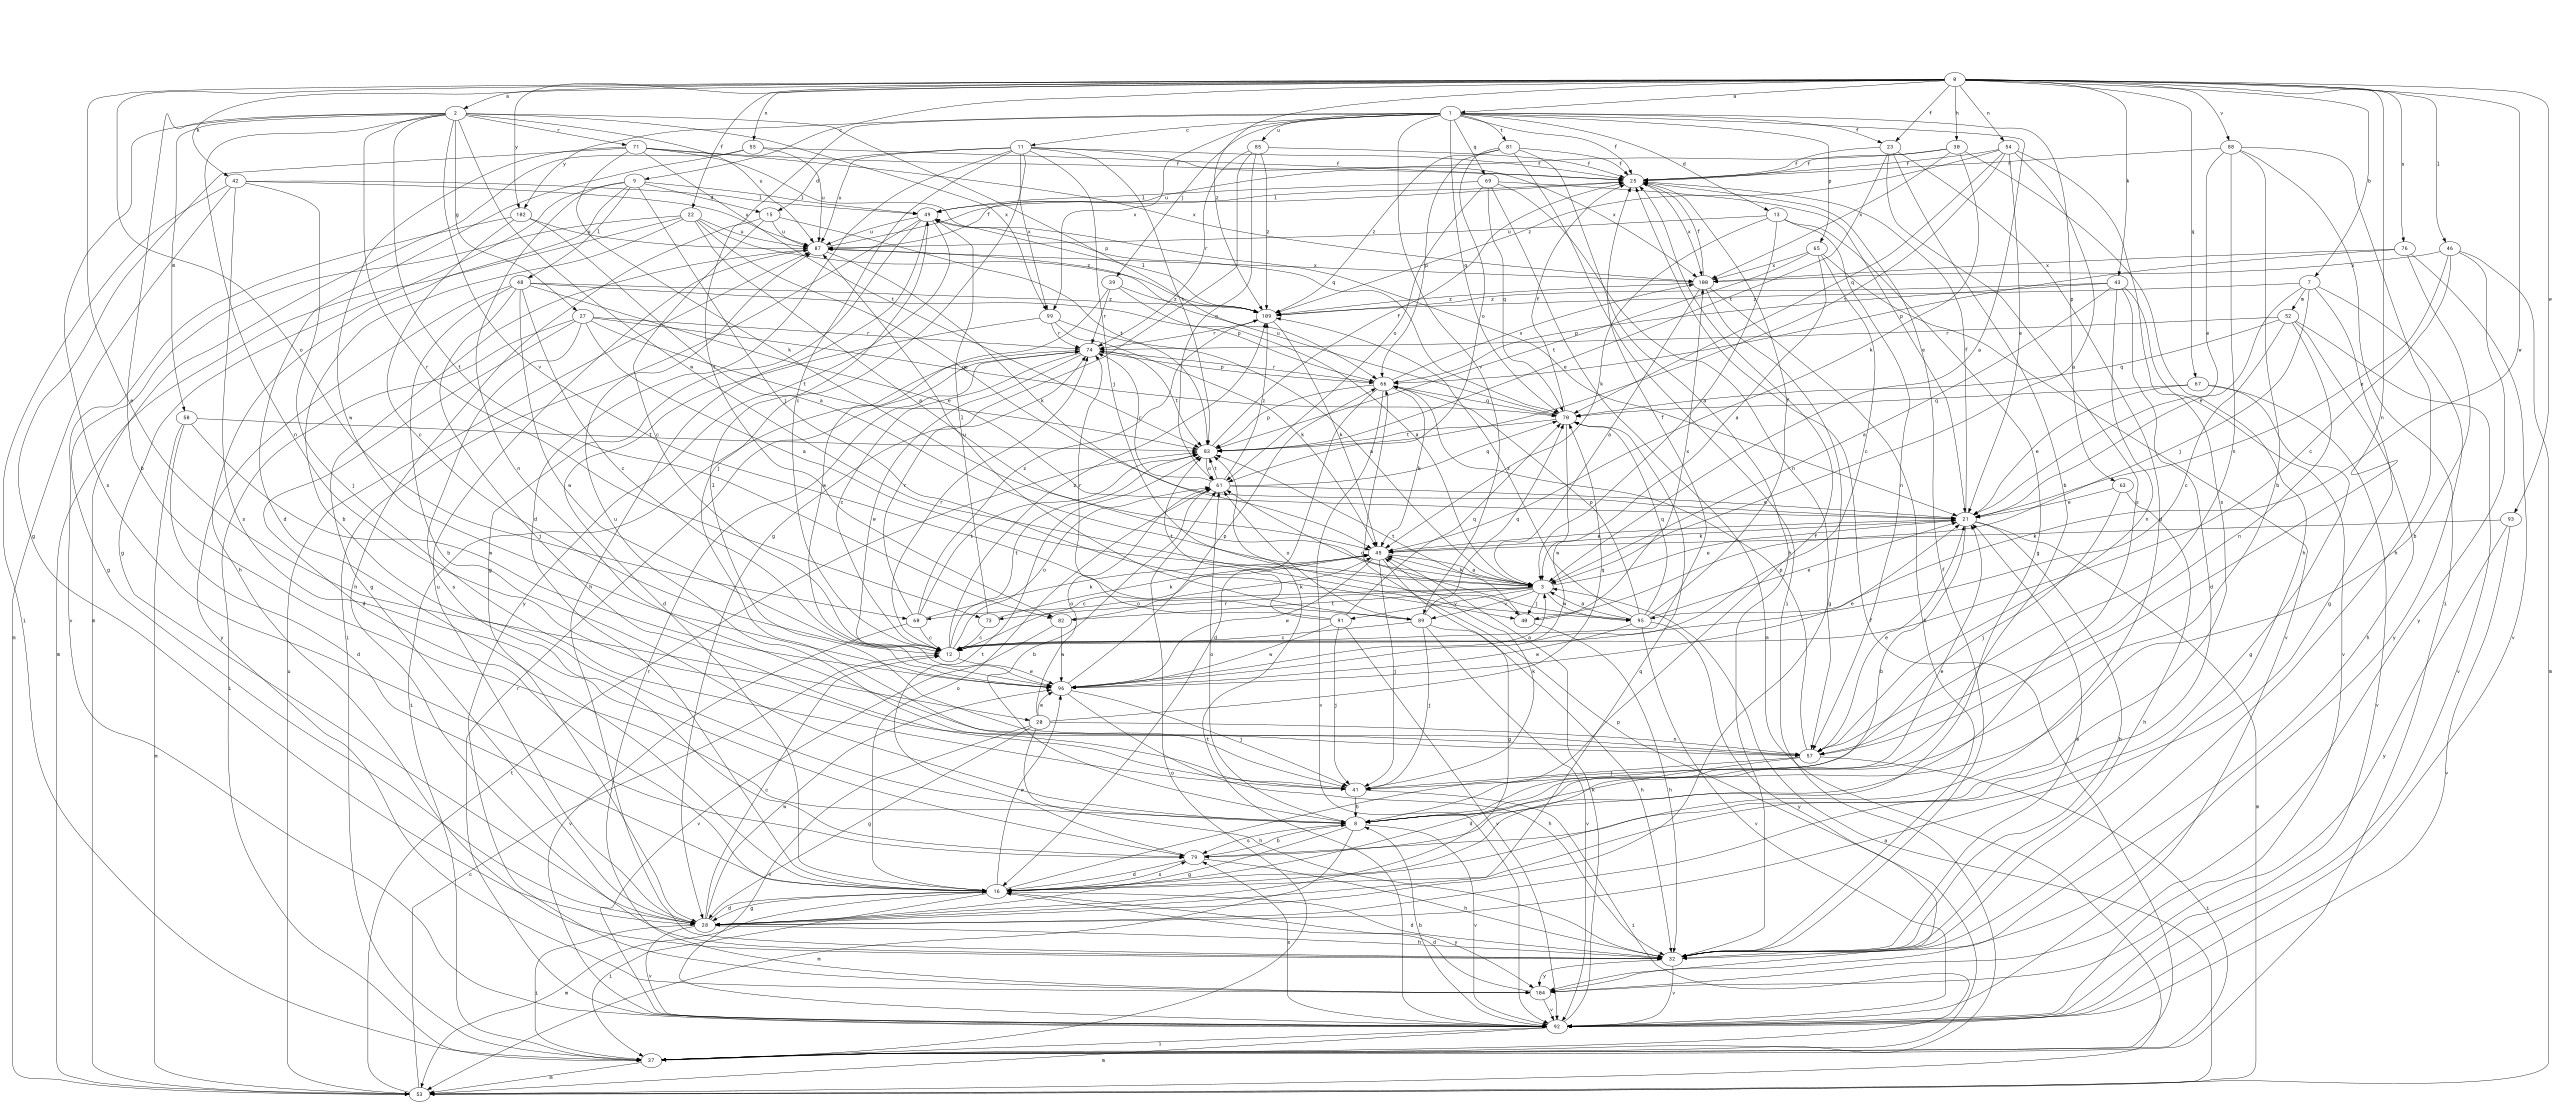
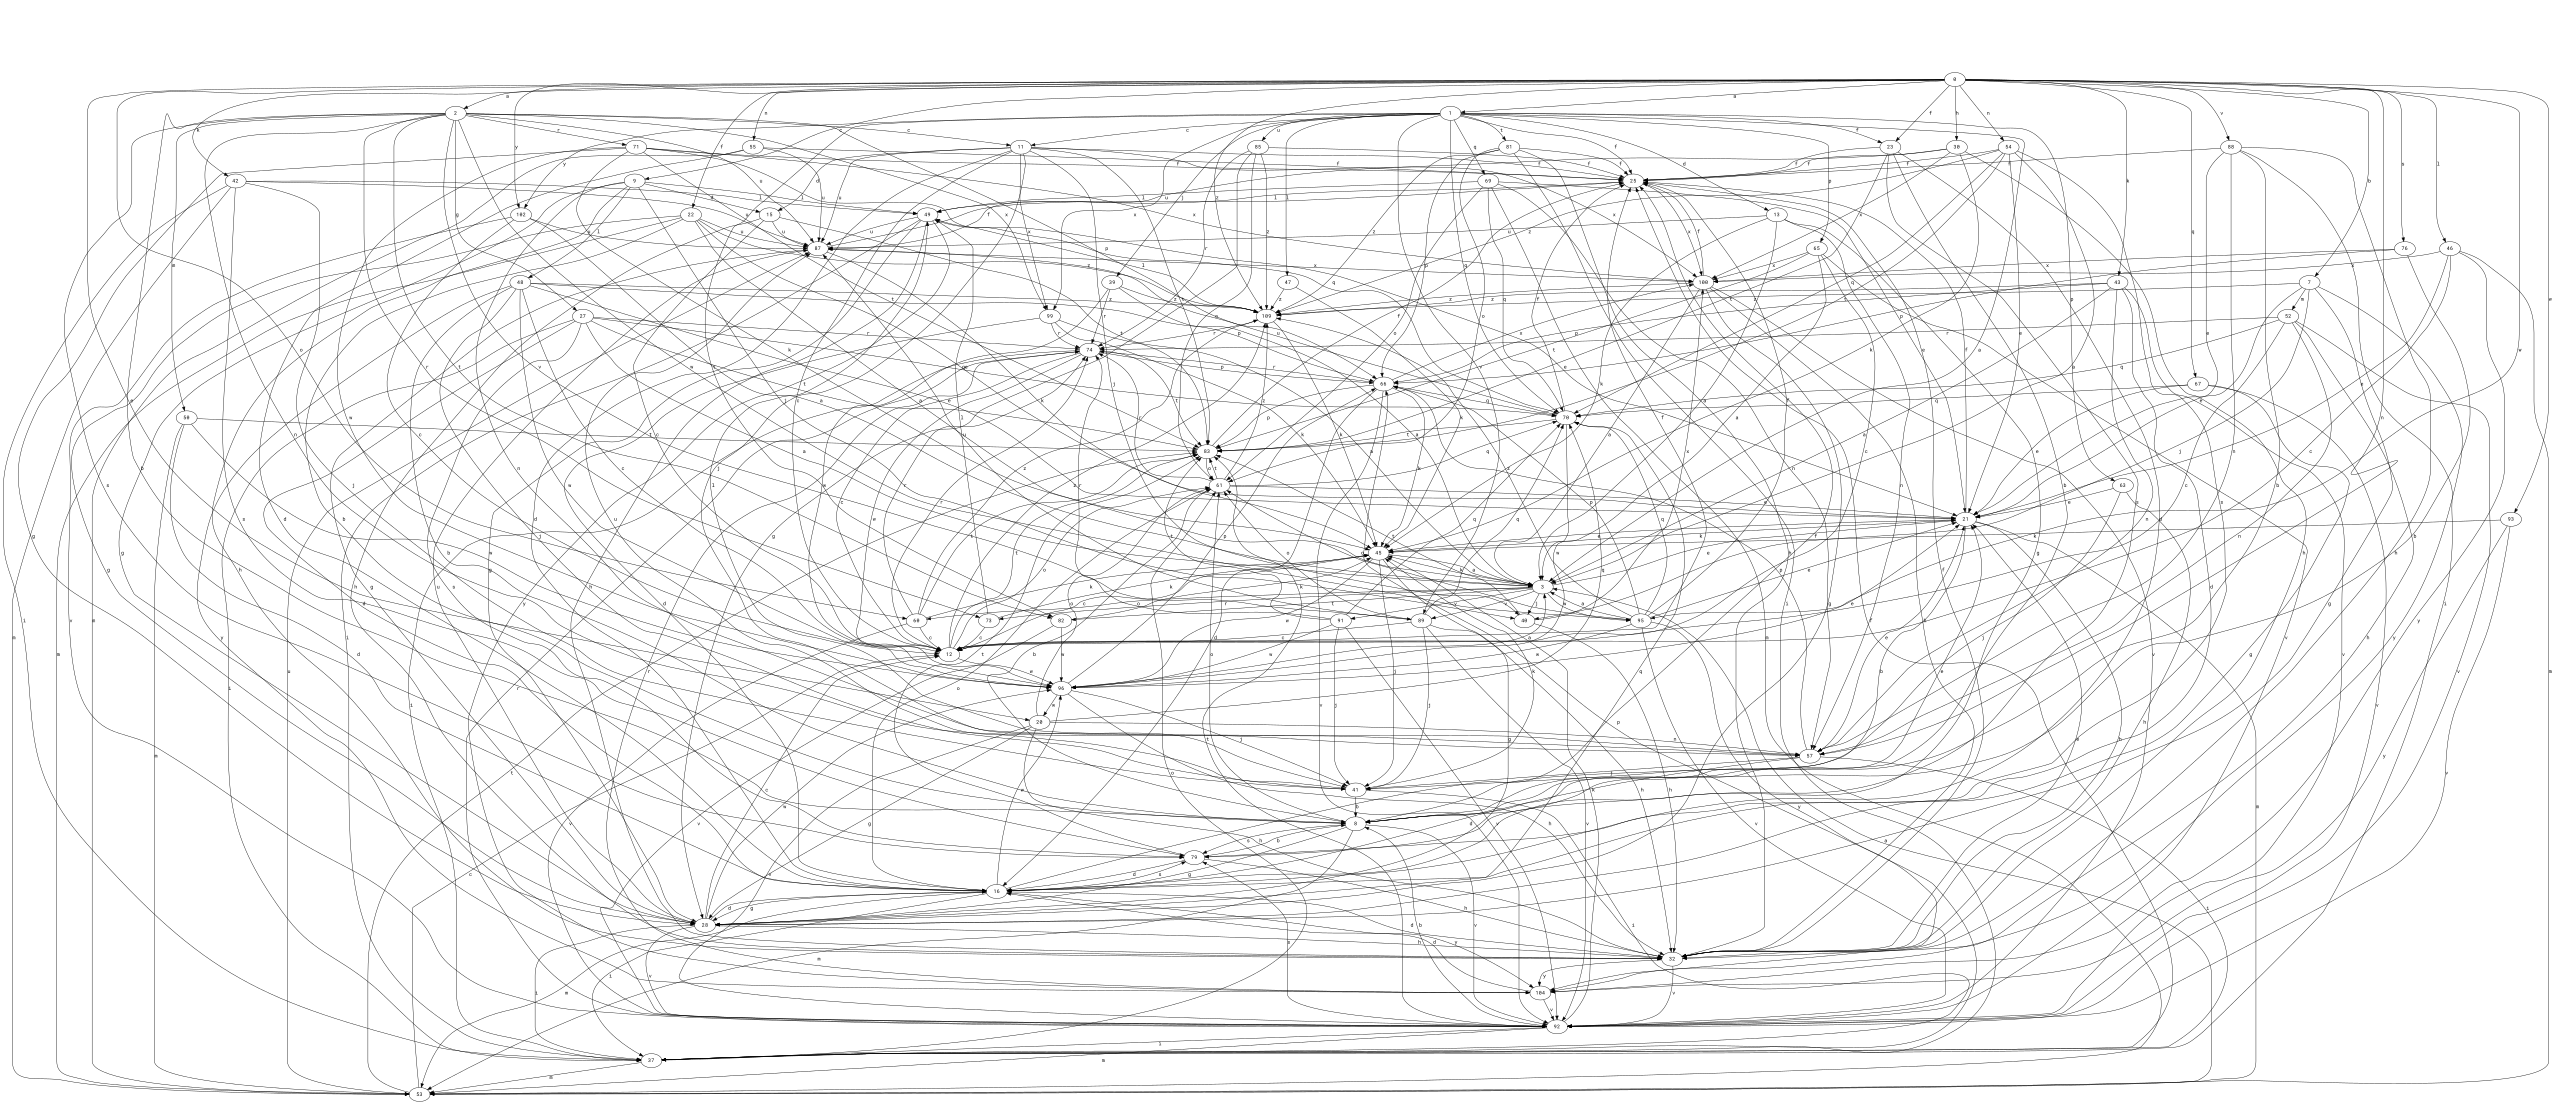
none -> (872, 130)
none -> (1288, 282)
(1040, 703) -> (1051, 704)
(2299, 892) -> (2145, 751)
